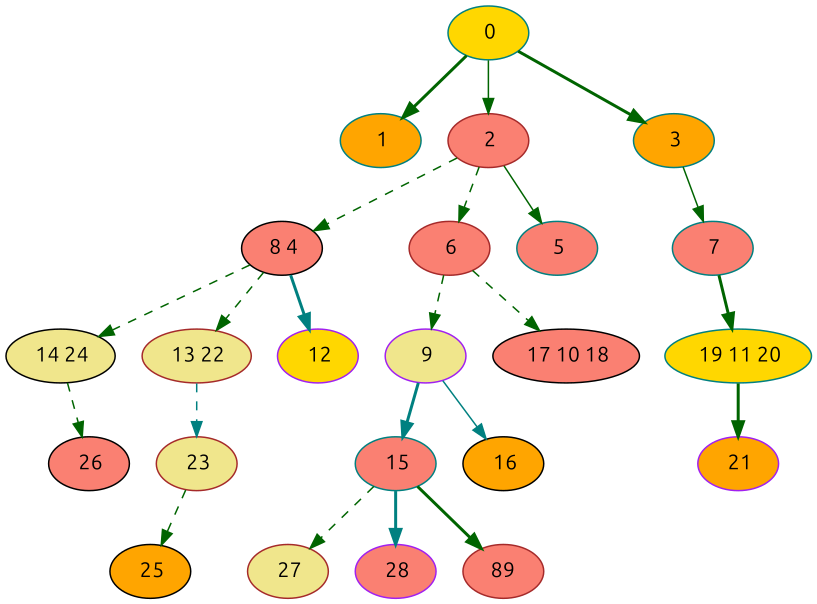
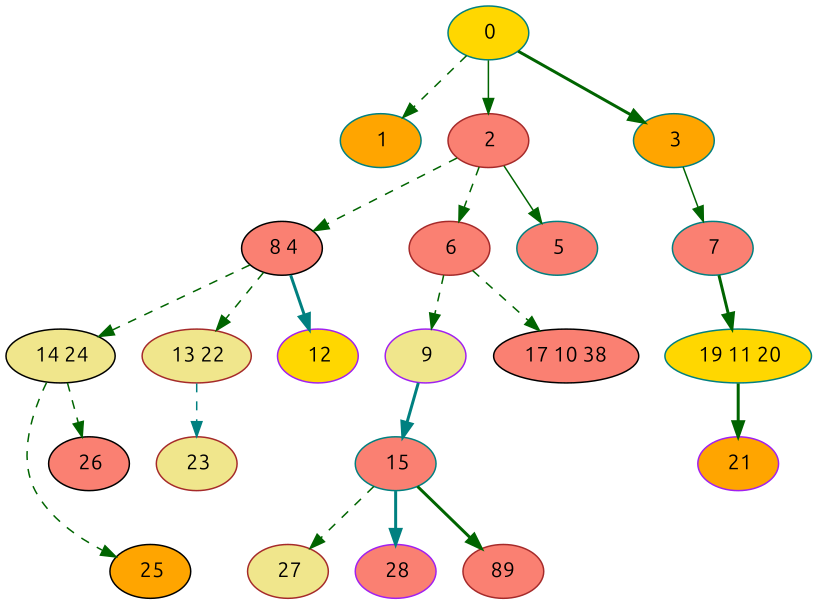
(440, 81) -> (440, 81)
(566, 356) -> (566, 356)
(503, 464) -> none
(177, 511) -> (31, 481)
